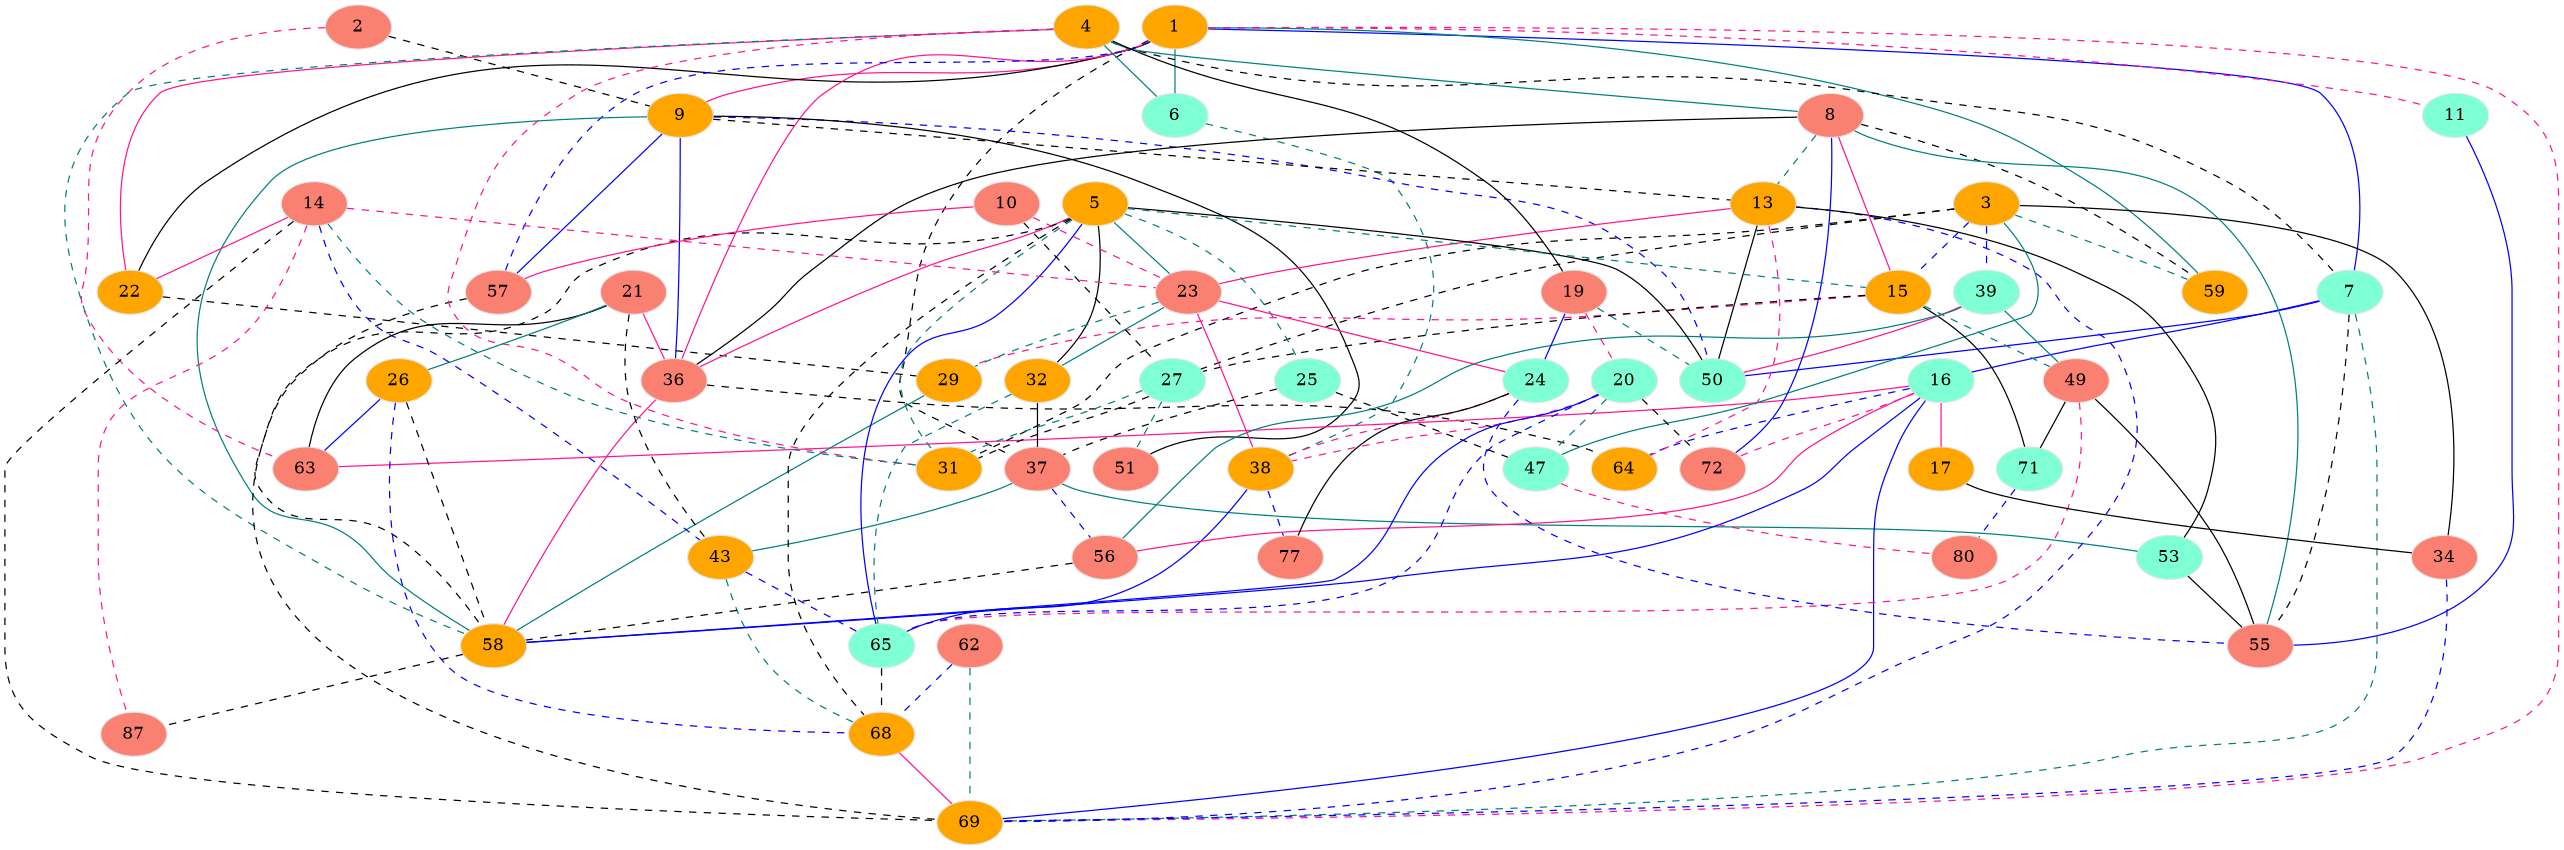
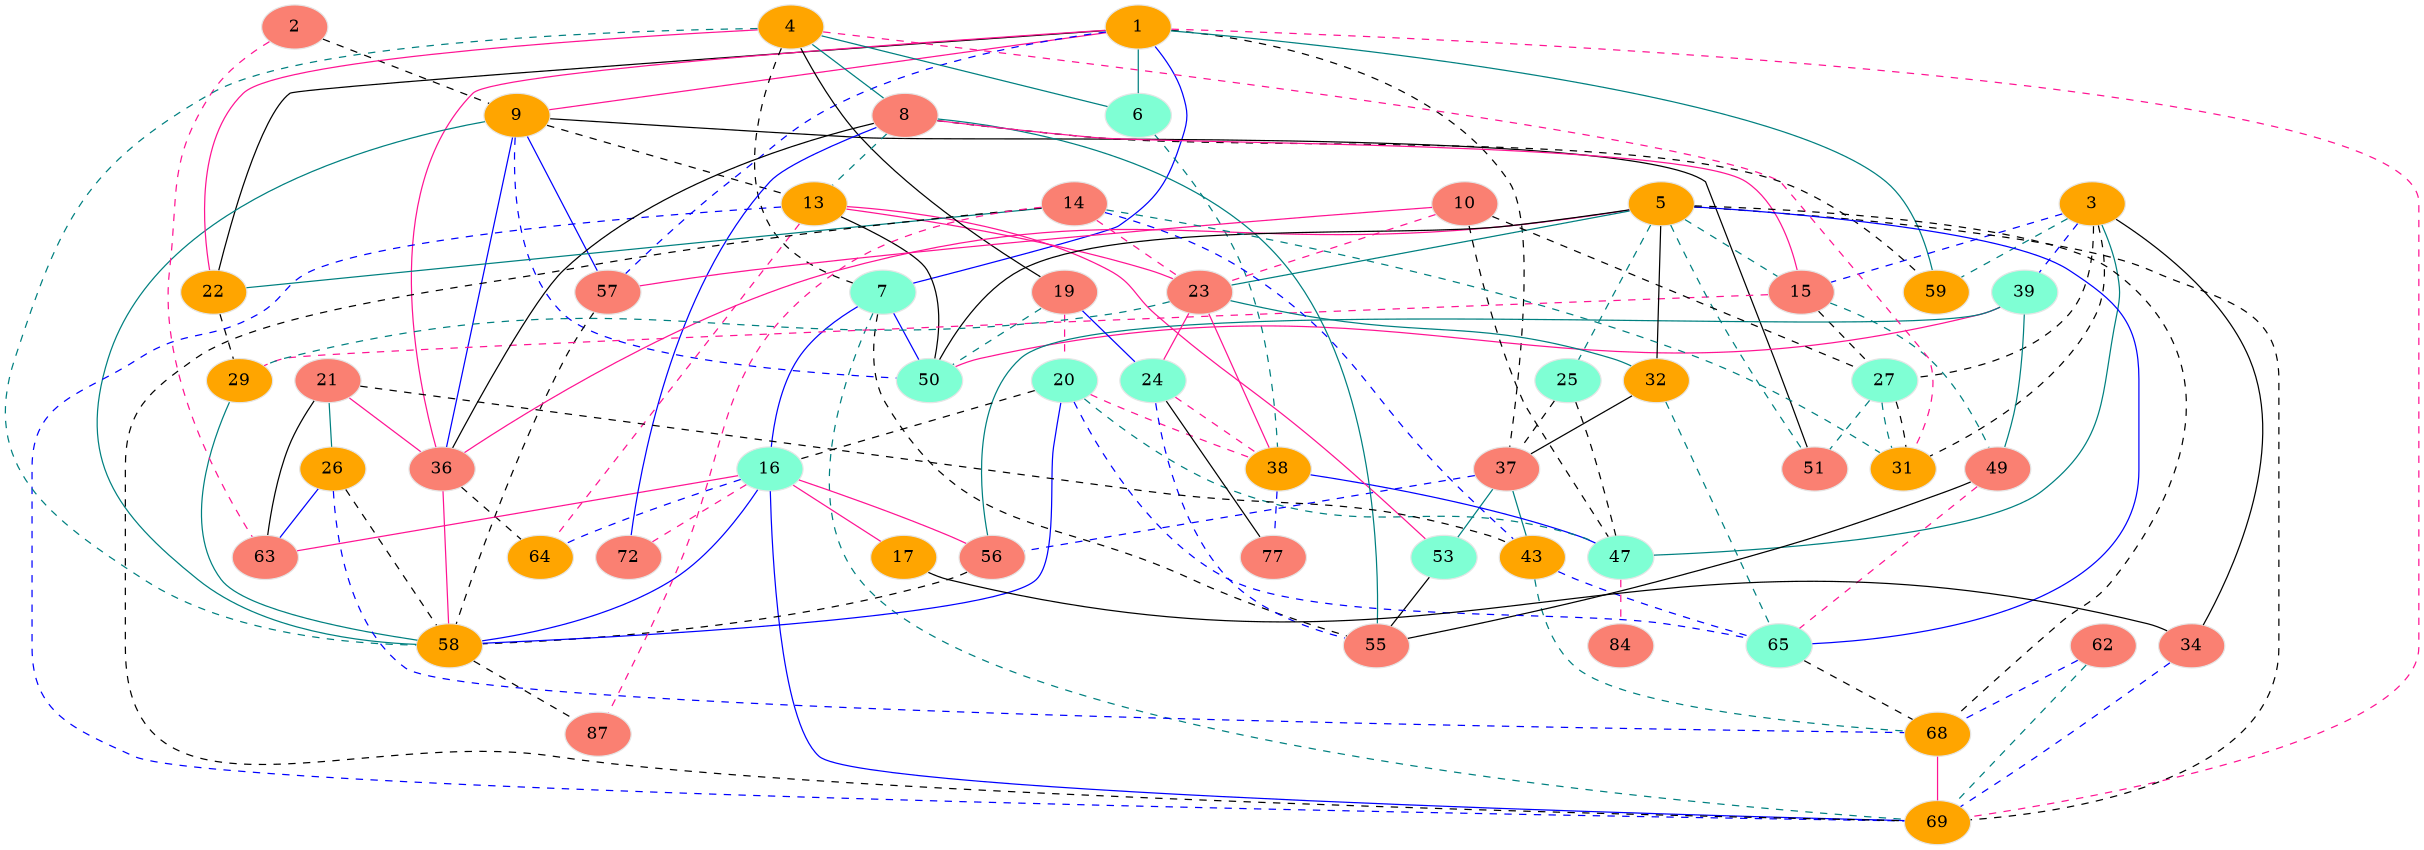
(2456, 115) -> none
(235, 242) -> (624, 250)
(2096, 282) -> (1137, 295)
(1898, 292) -> (1801, 292)
(944, 315) -> (1731, 339)
none -> (1526, 406)
(1674, 430) -> (917, 425)
(2030, 469) -> none
(1964, 557) -> (1621, 646)
(1122, 592) -> (1455, 502)
